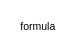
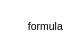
(38, 27) -> (45, 27)
